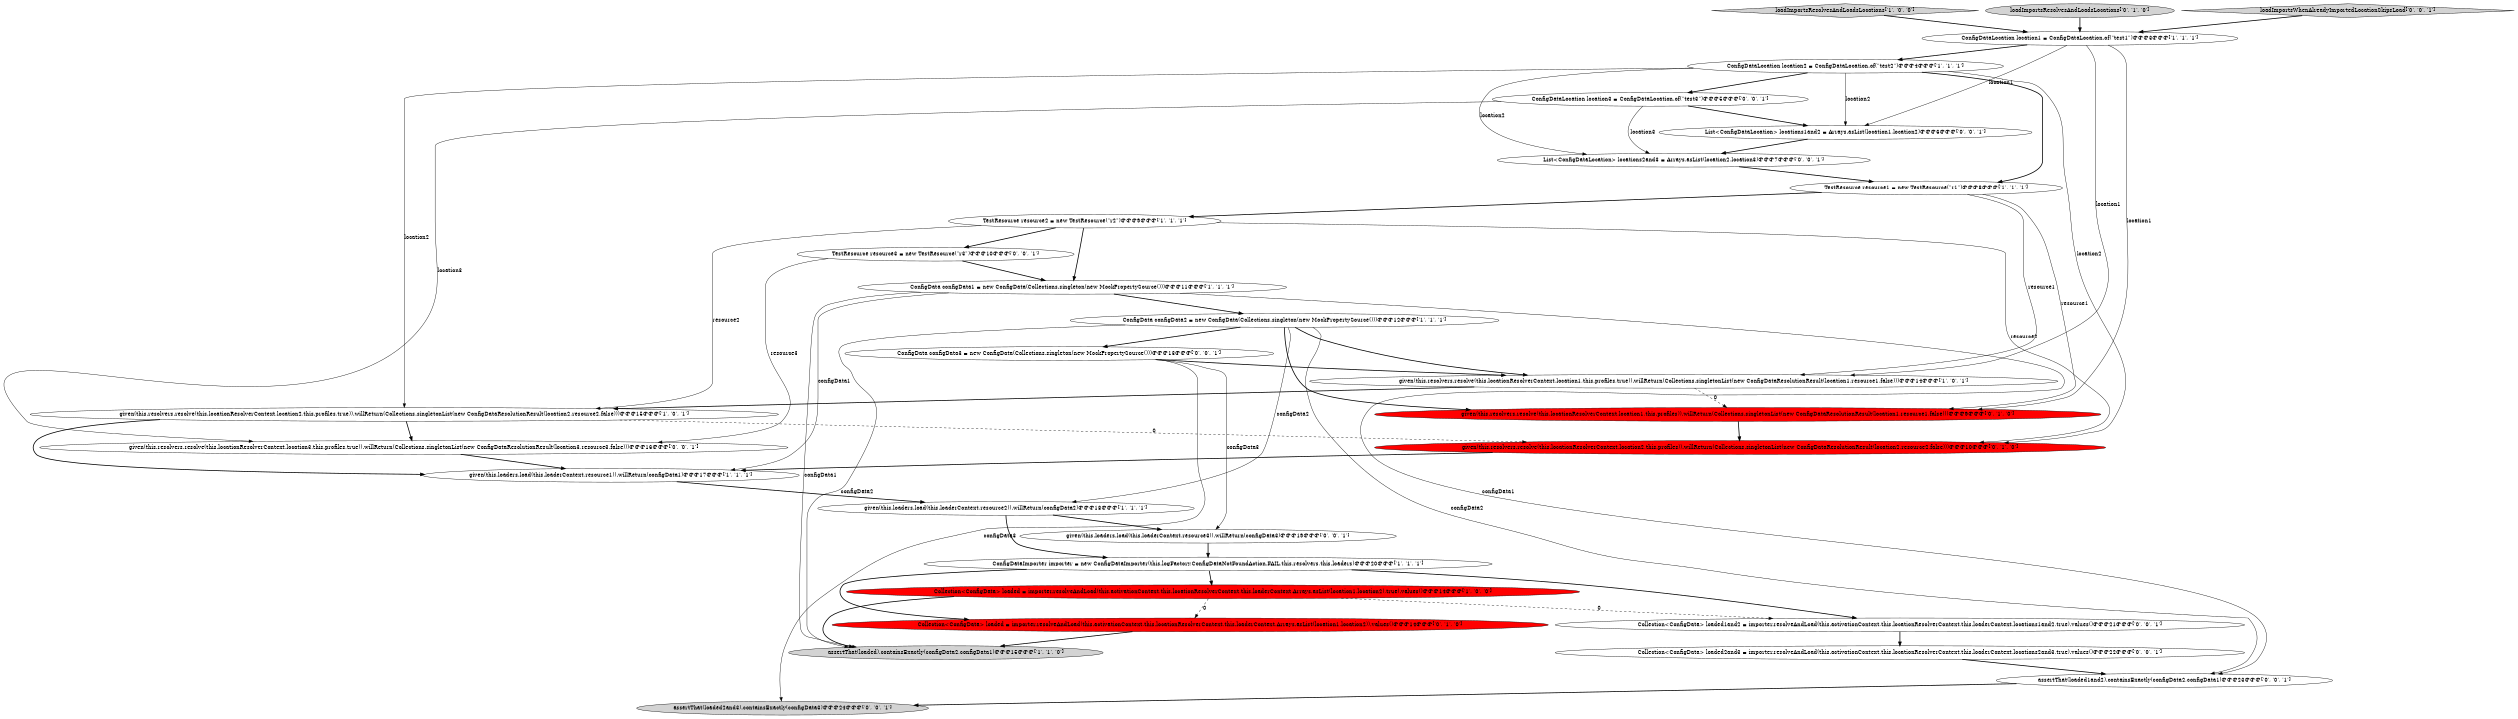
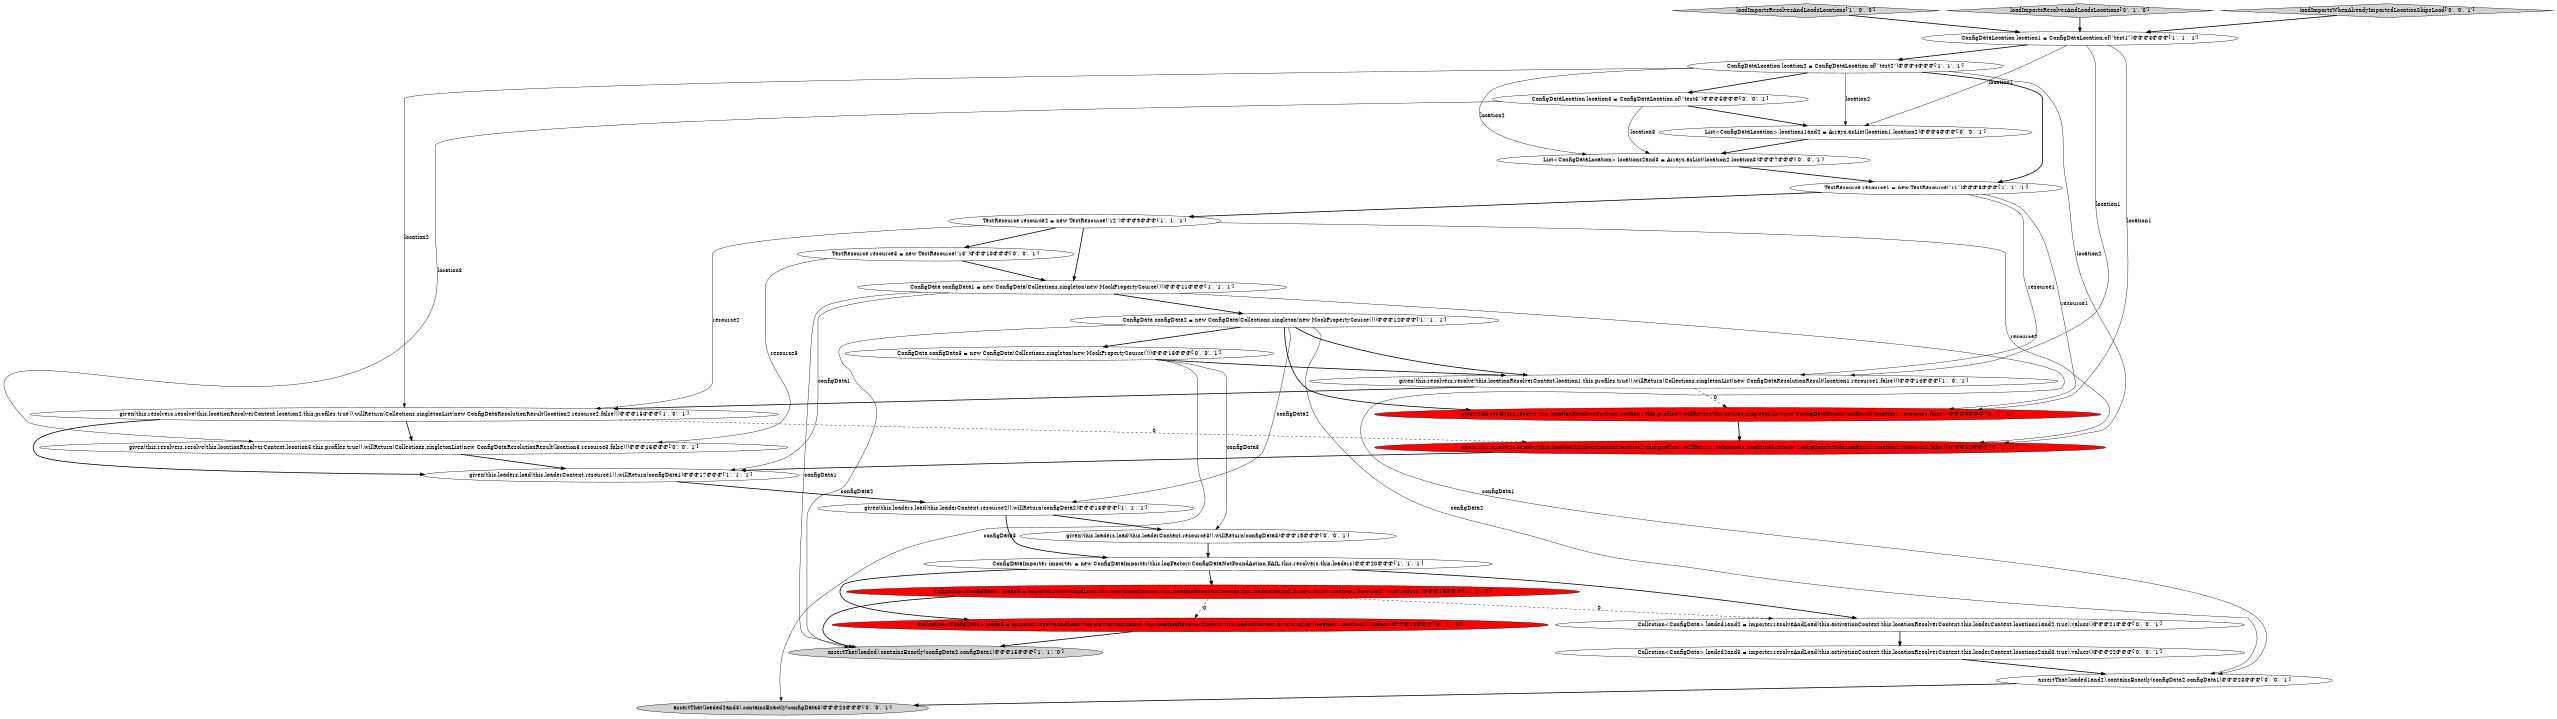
(2080, 11) -> (2080, 11)
